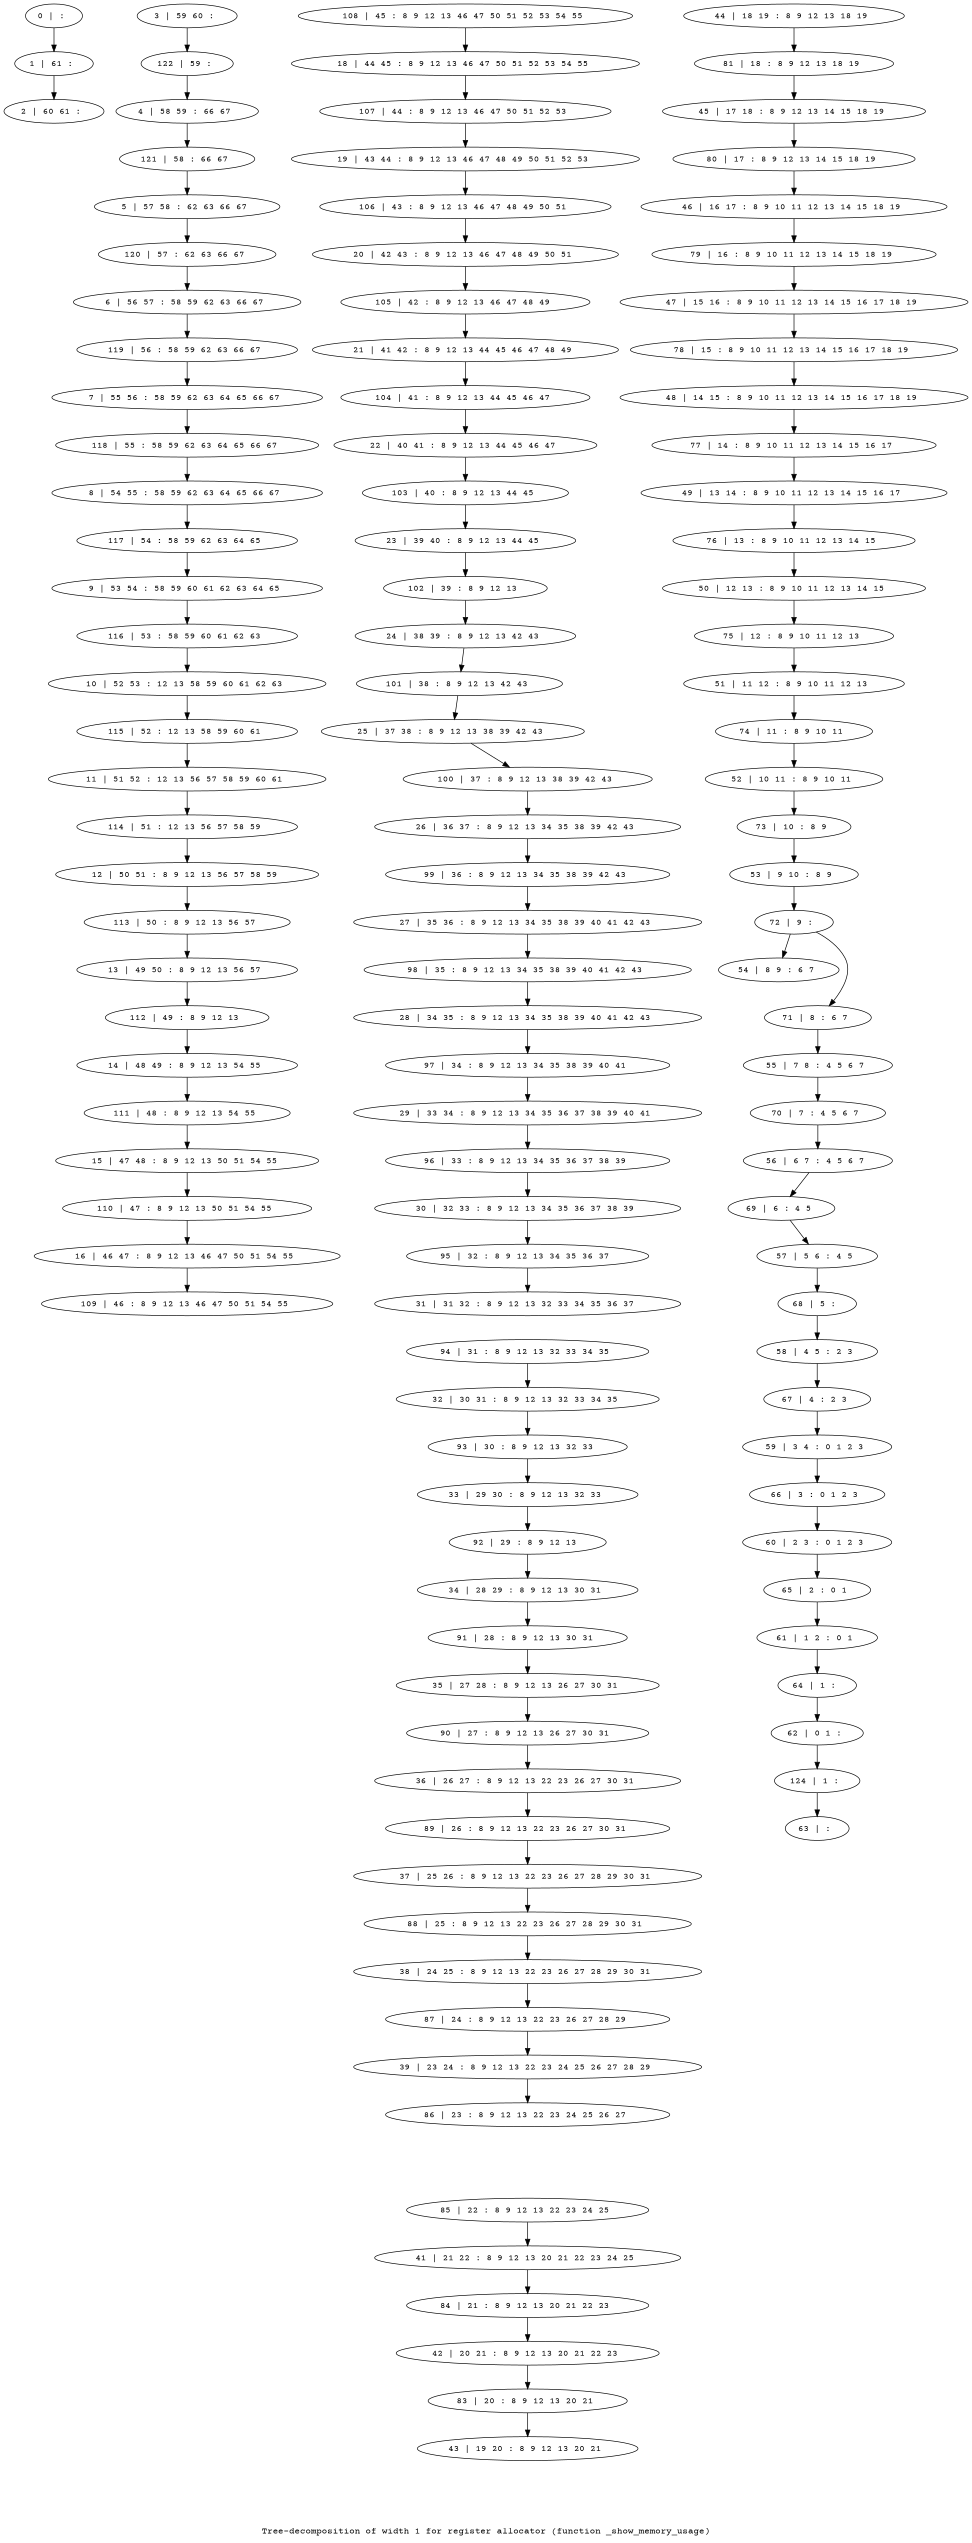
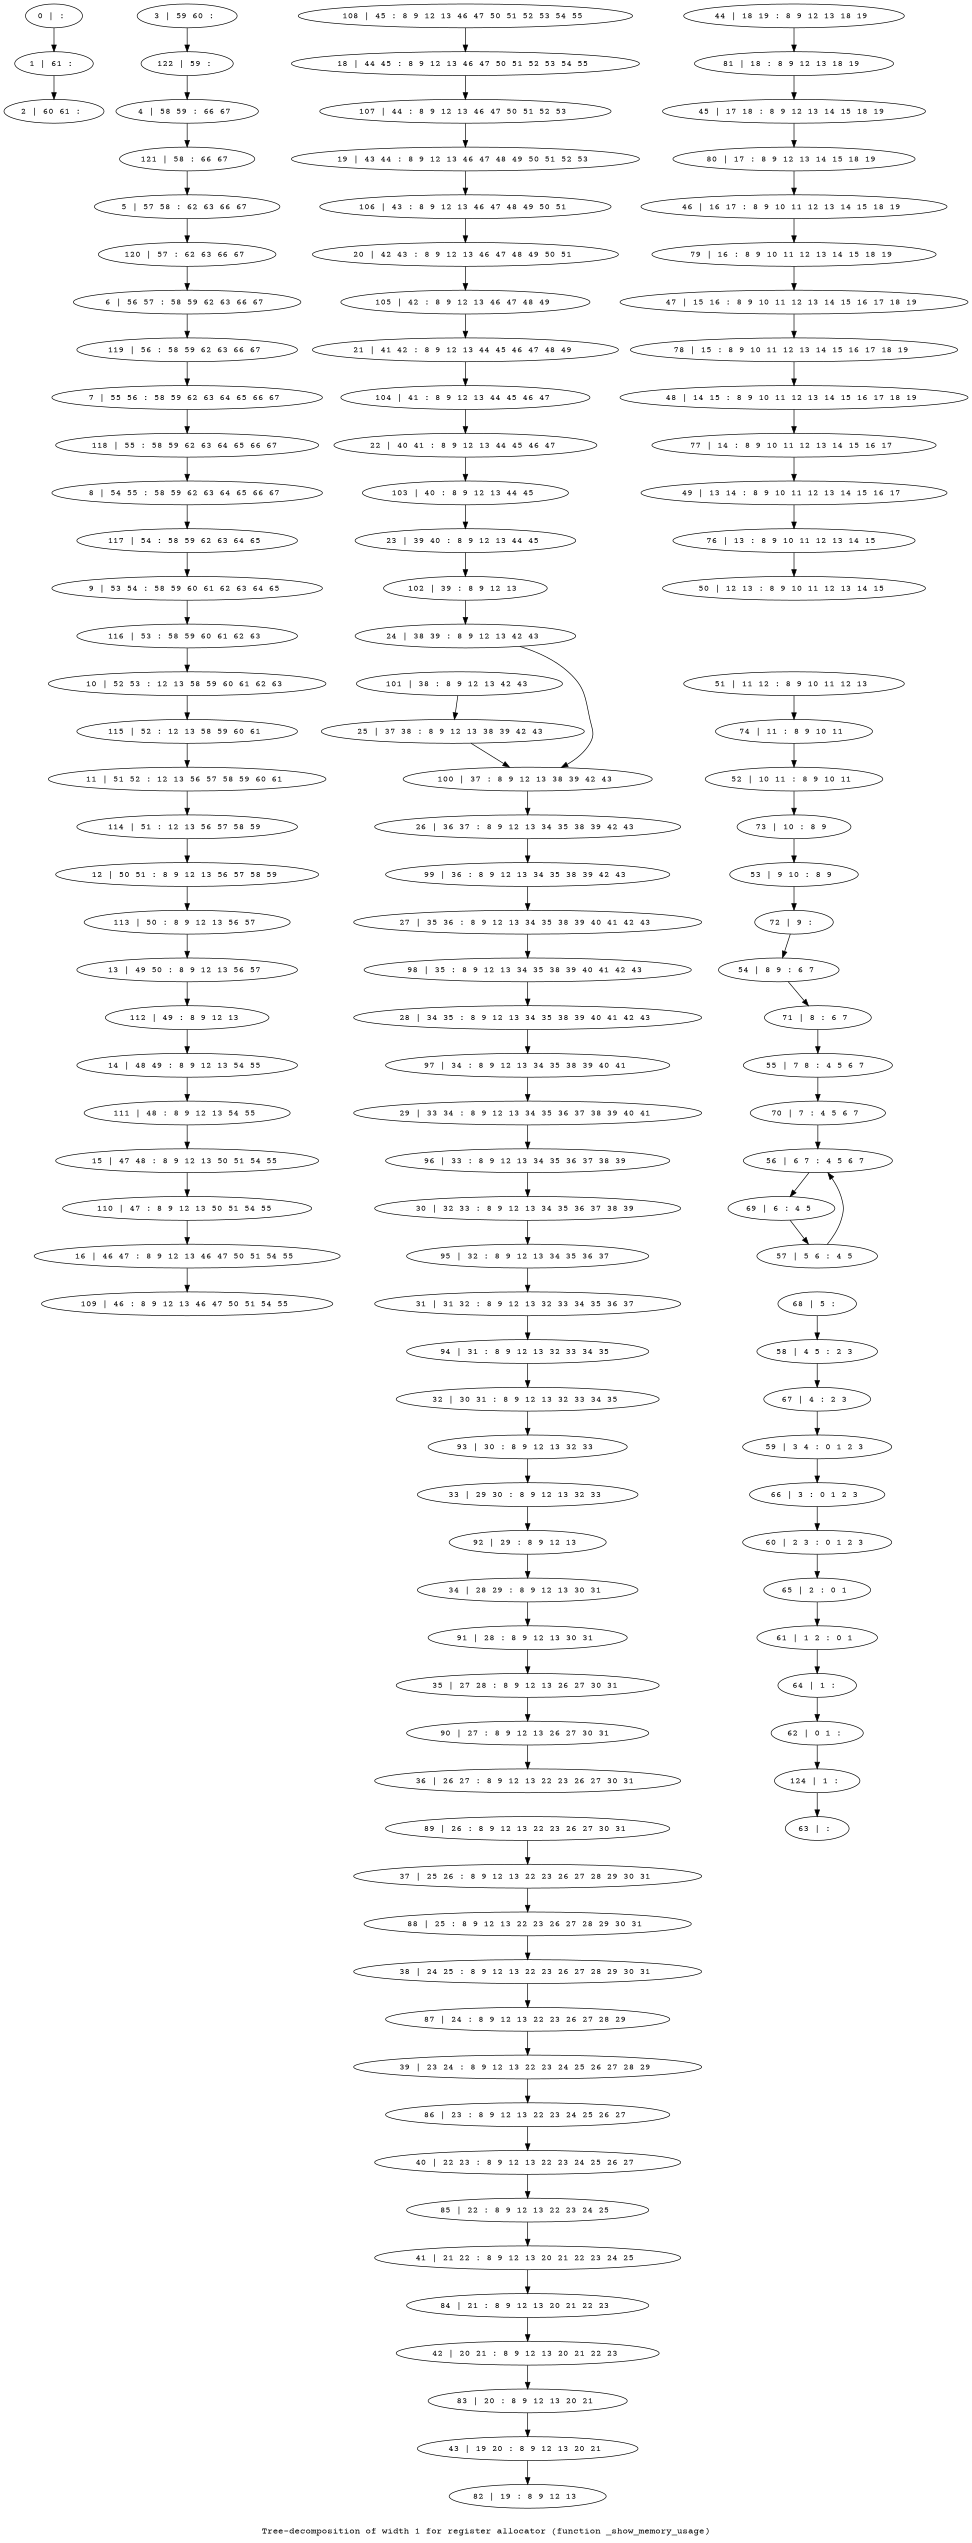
(794, 636) -> none
(463, 657) -> (584, 694)
(846, 962) -> (796, 991)
(817, 1277) -> (843, 1212)
none -> (528, 1324)
(528, 1801) -> none
none -> (528, 2162)
none -> (528, 2496)
